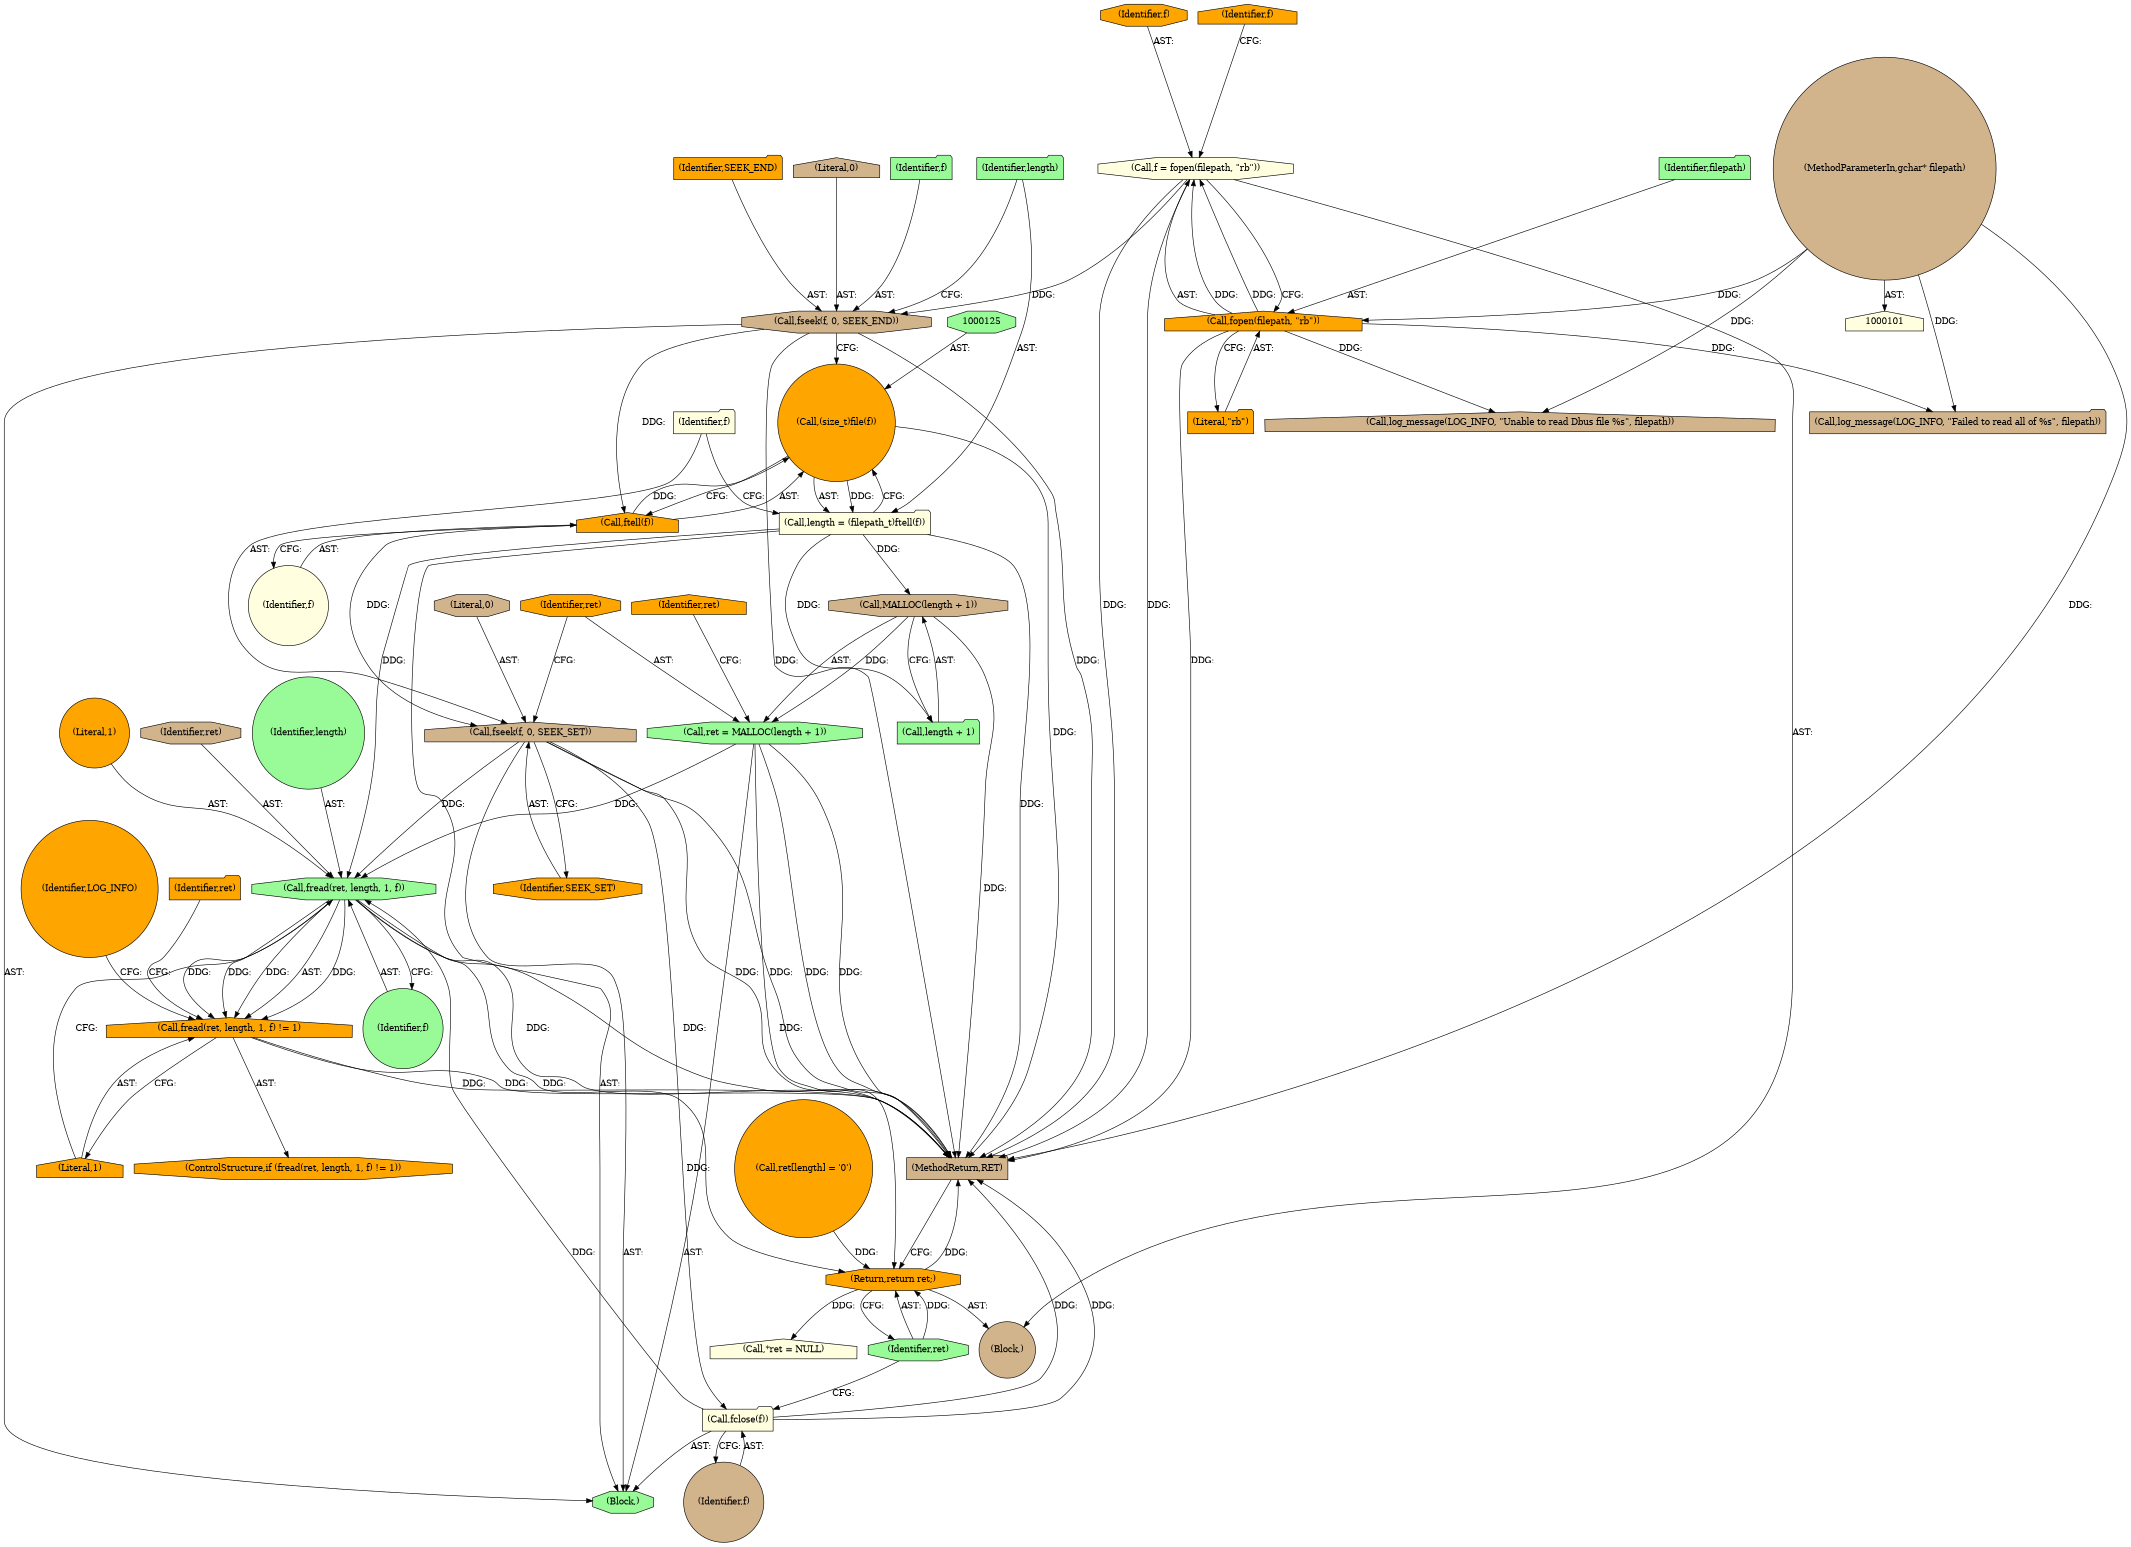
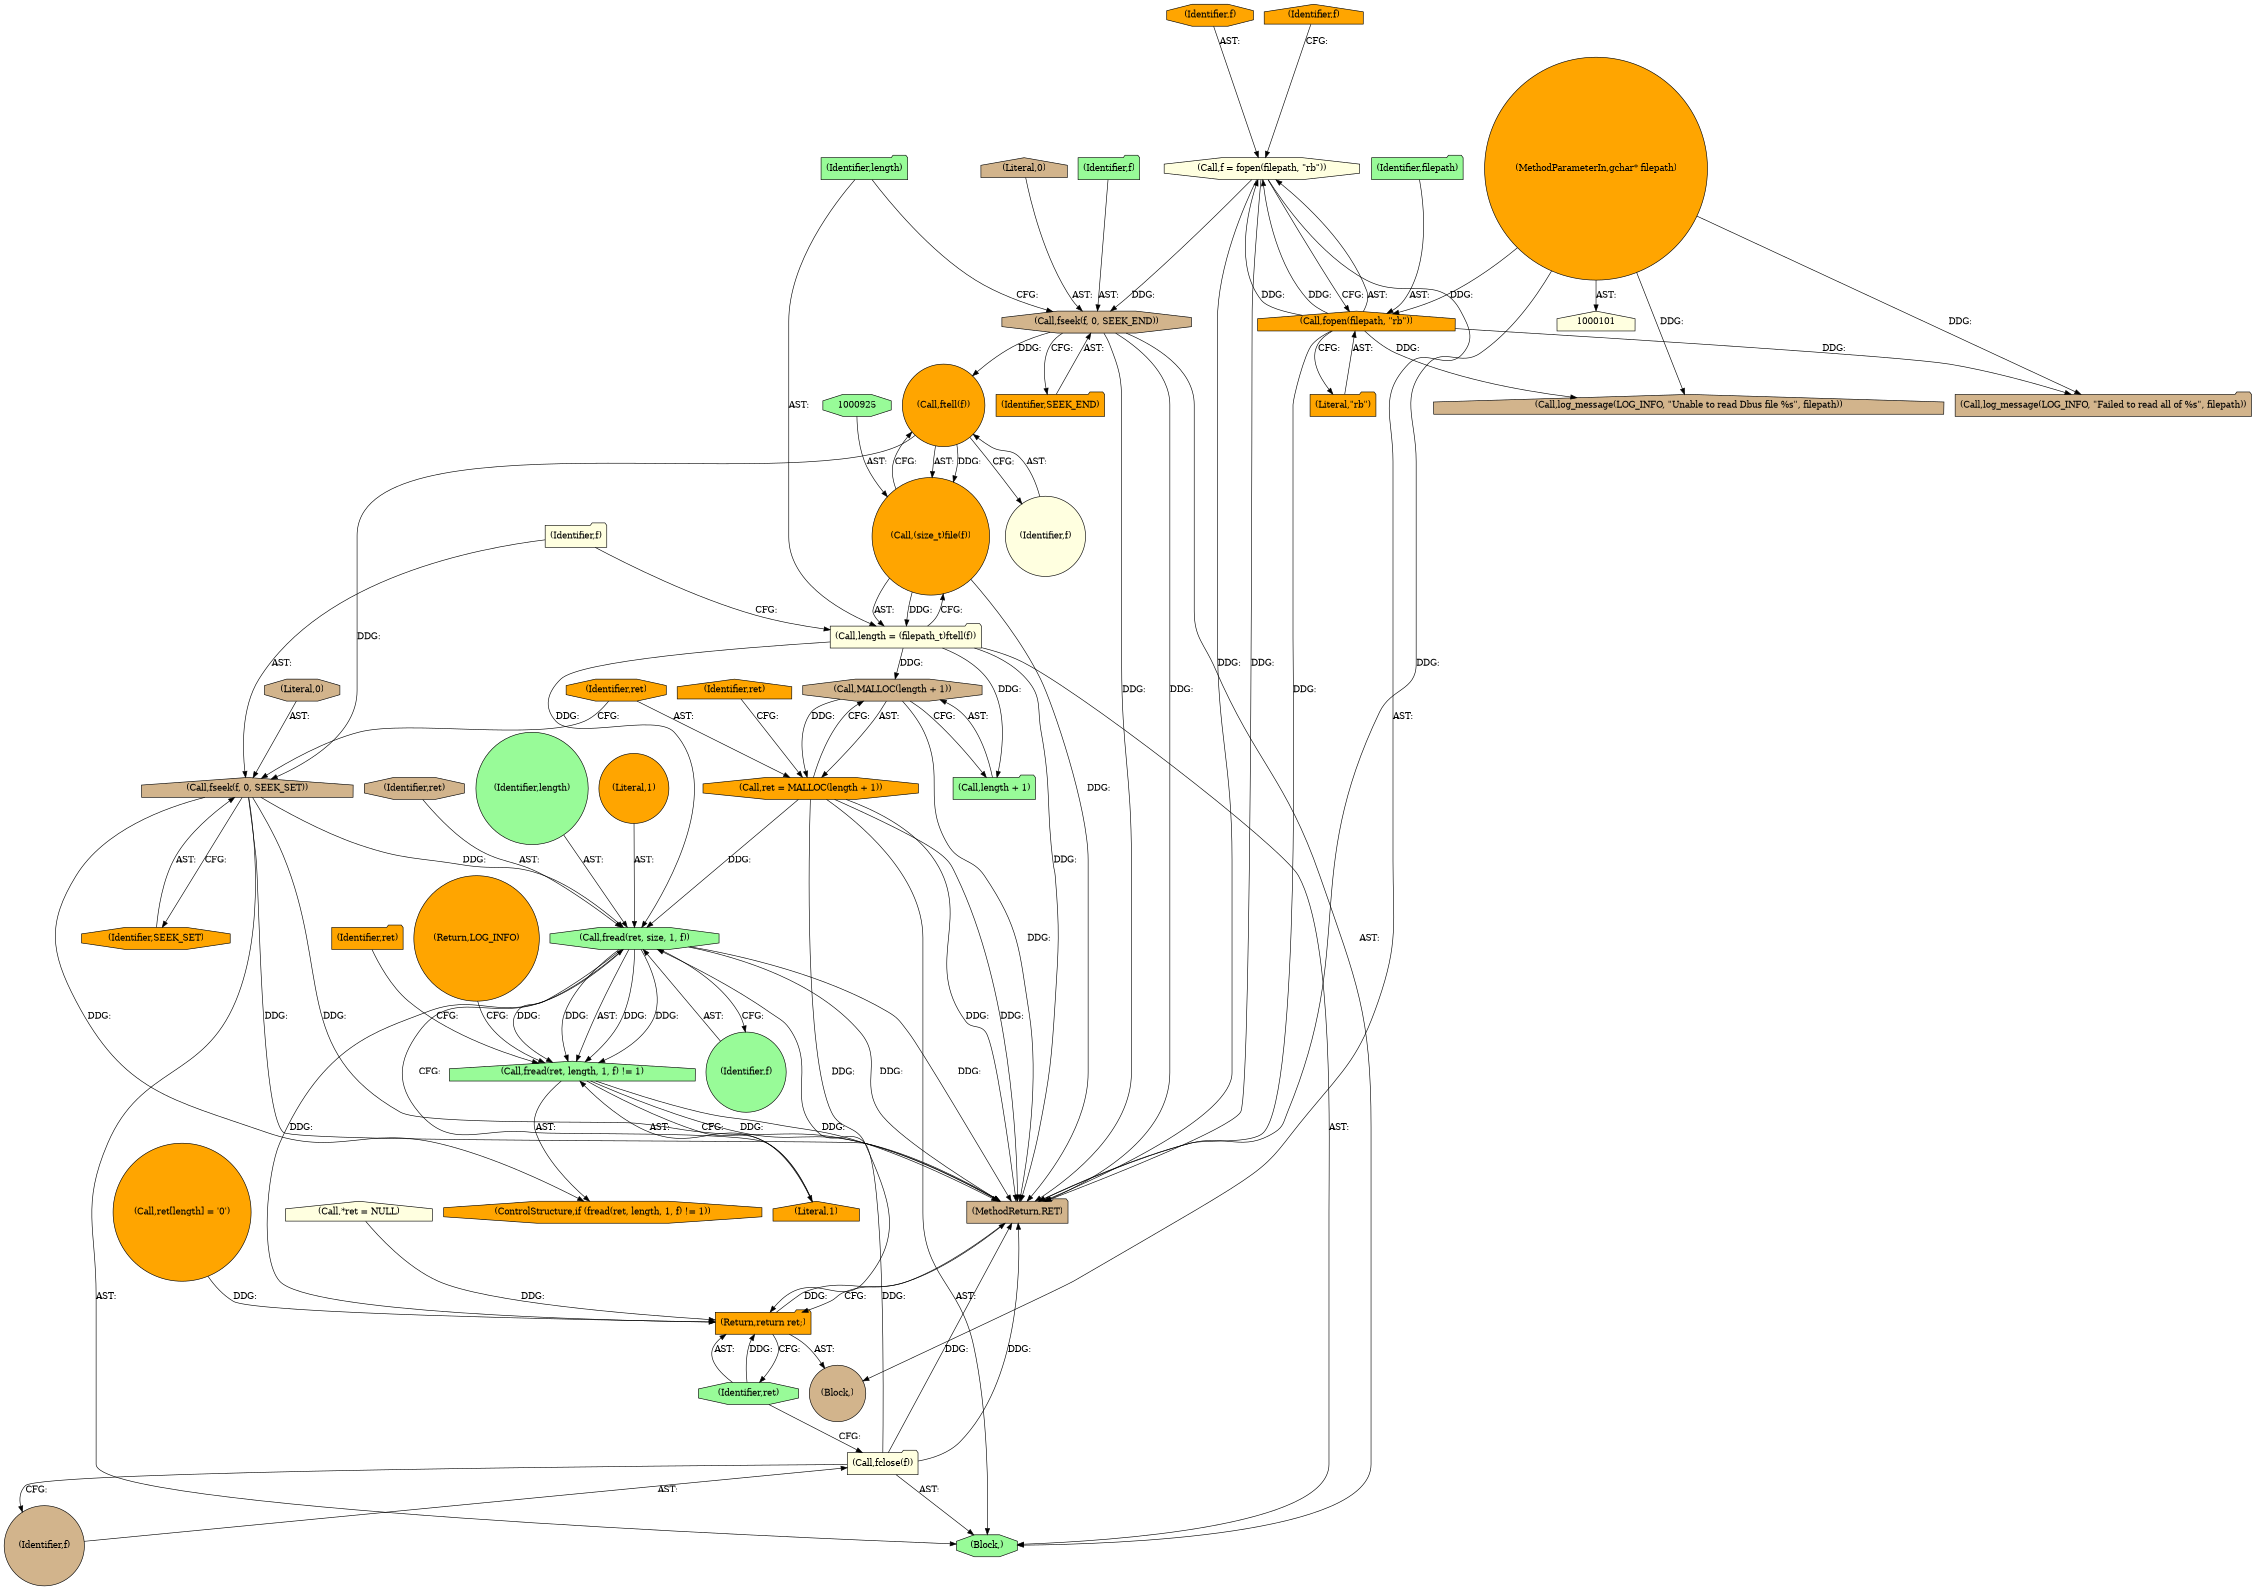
(1885, 169) -> (1596, 169)
(982, 322) -> (857, 405)
(837, 345) -> (1046, 358)
(627, 524) -> (944, 405)
(755, 733) -> (811, 788)
none -> (830, 737)
(90, 889) -> (477, 938)
(344, 889) -> (634, 938)
(229, 1029) -> (572, 1072)
(676, 1052) -> (171, 1097)
(893, 1280) -> (763, 1323)
(823, 1308) -> (525, 1301)
